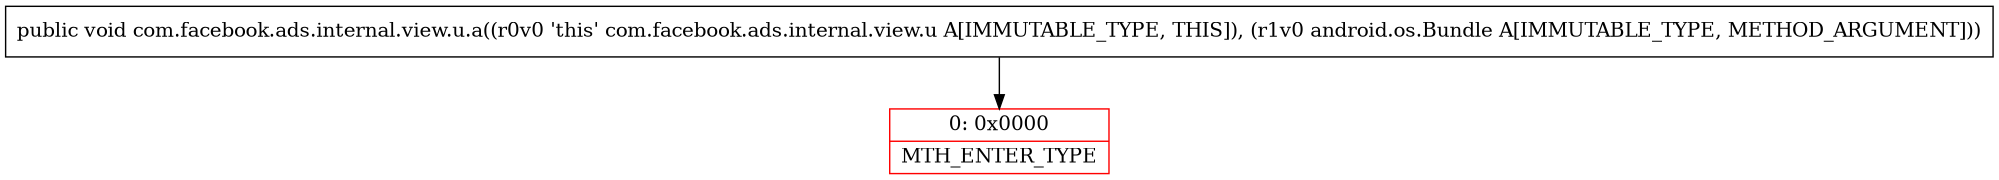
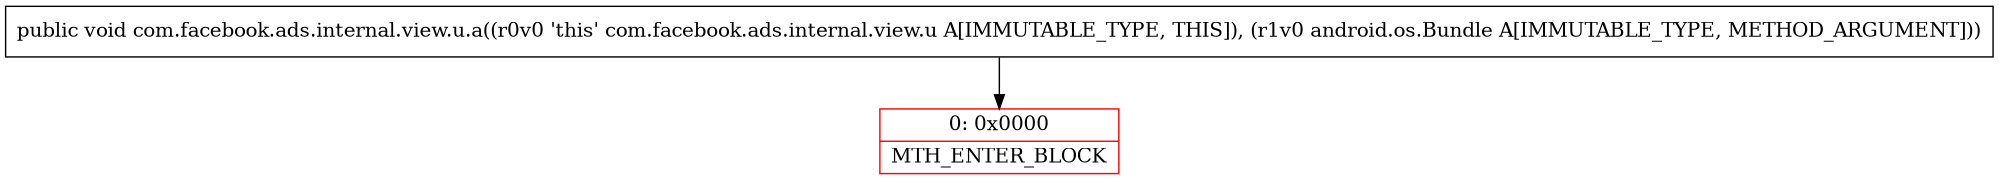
(999, 157) -> (999, 157)
